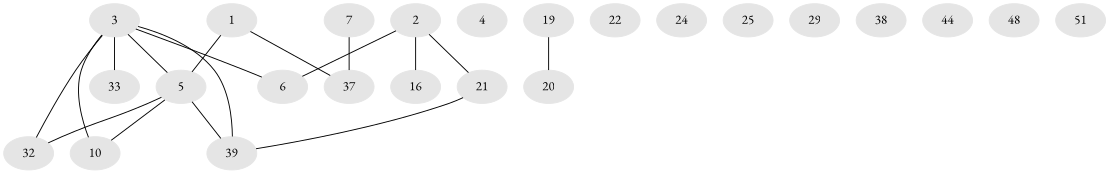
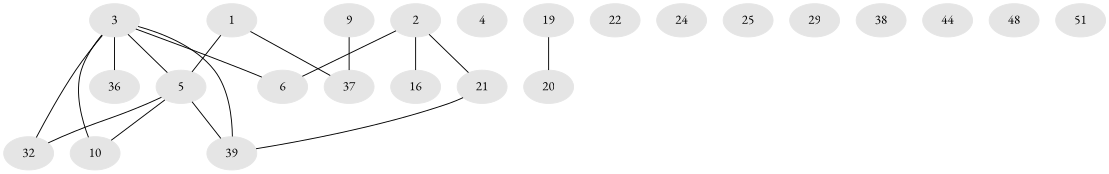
(349, 20) -> (349, 20)
(115, 87) -> (115, 87)
